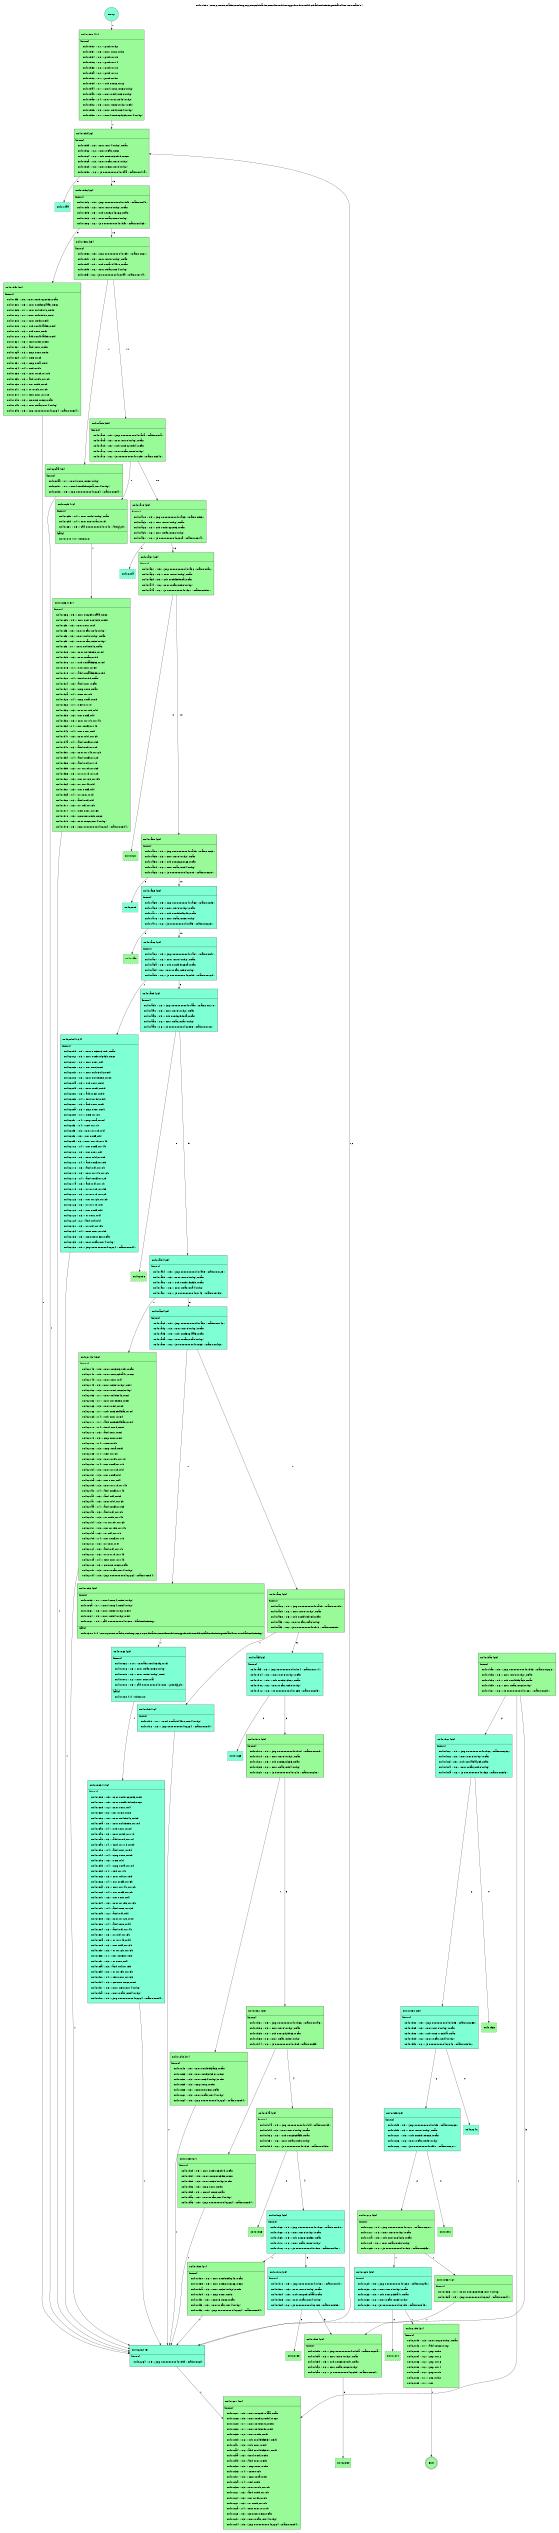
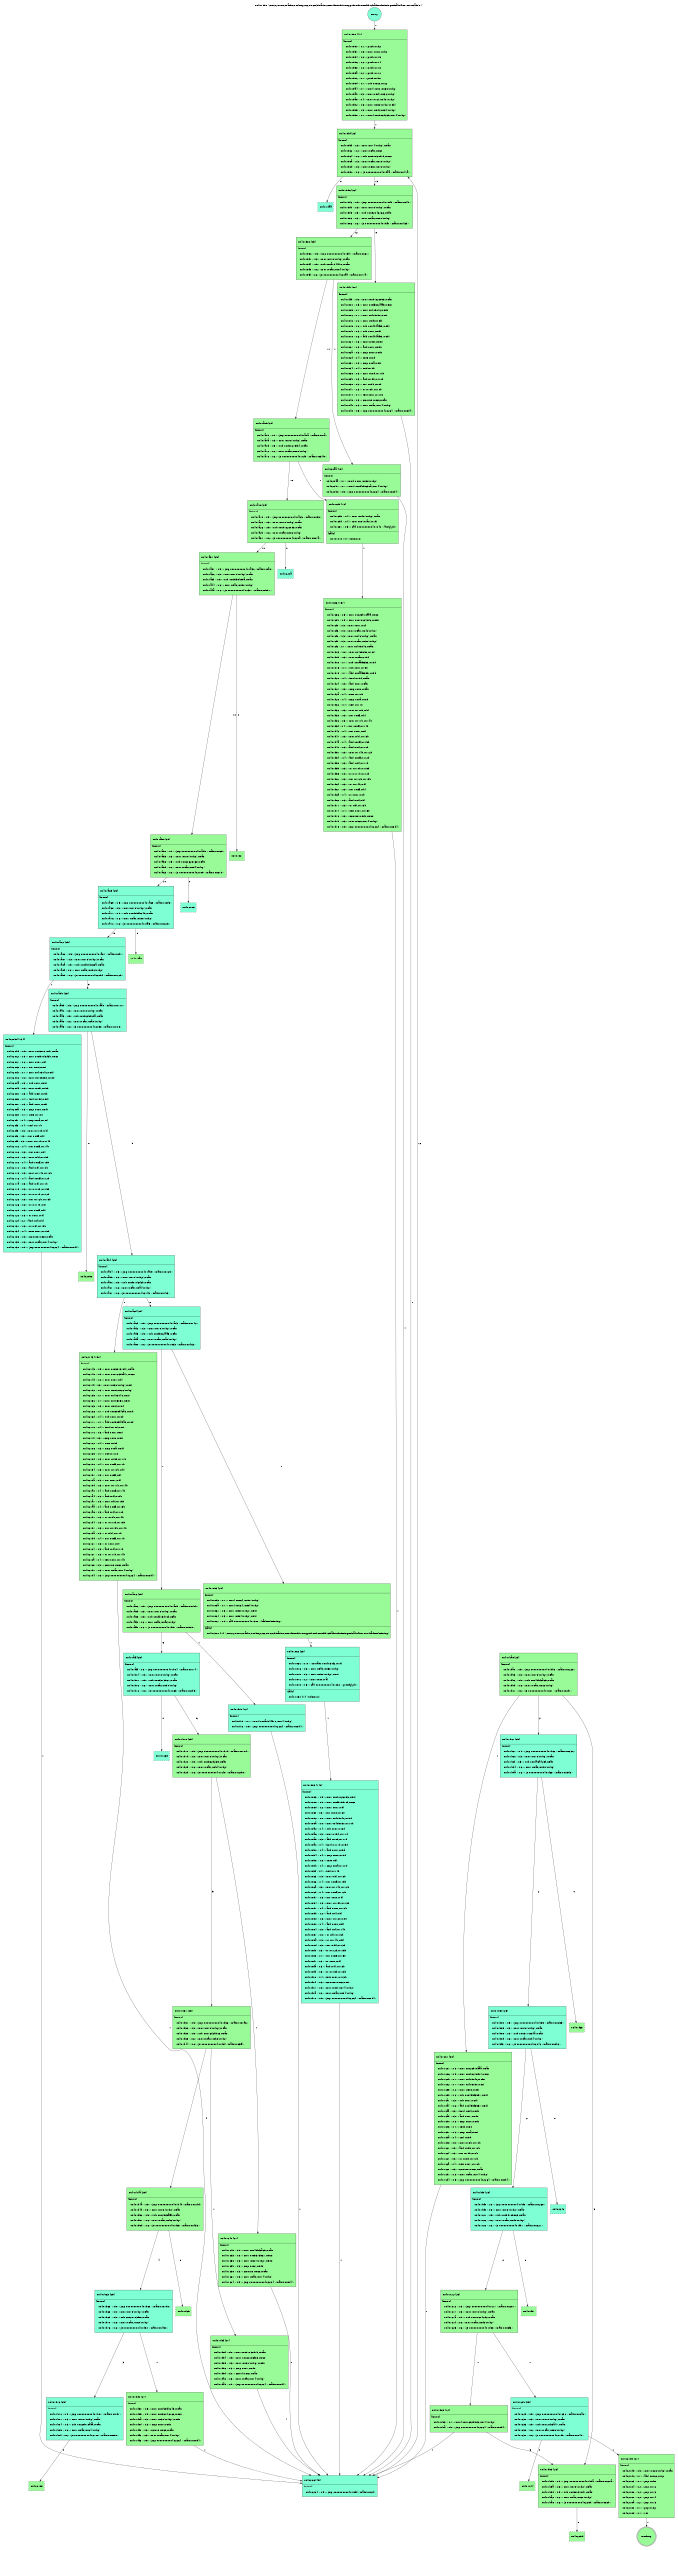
(324, 2321) -> (519, 2449)
(199, 2392) -> (425, 2342)
(431, 2463) -> (647, 2537)
